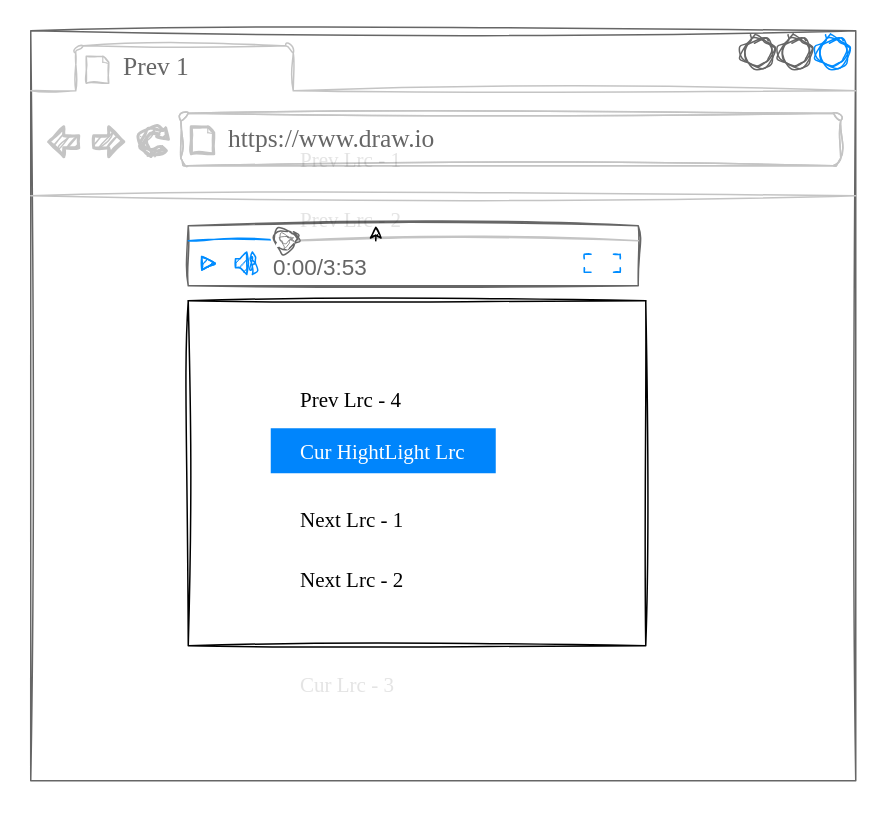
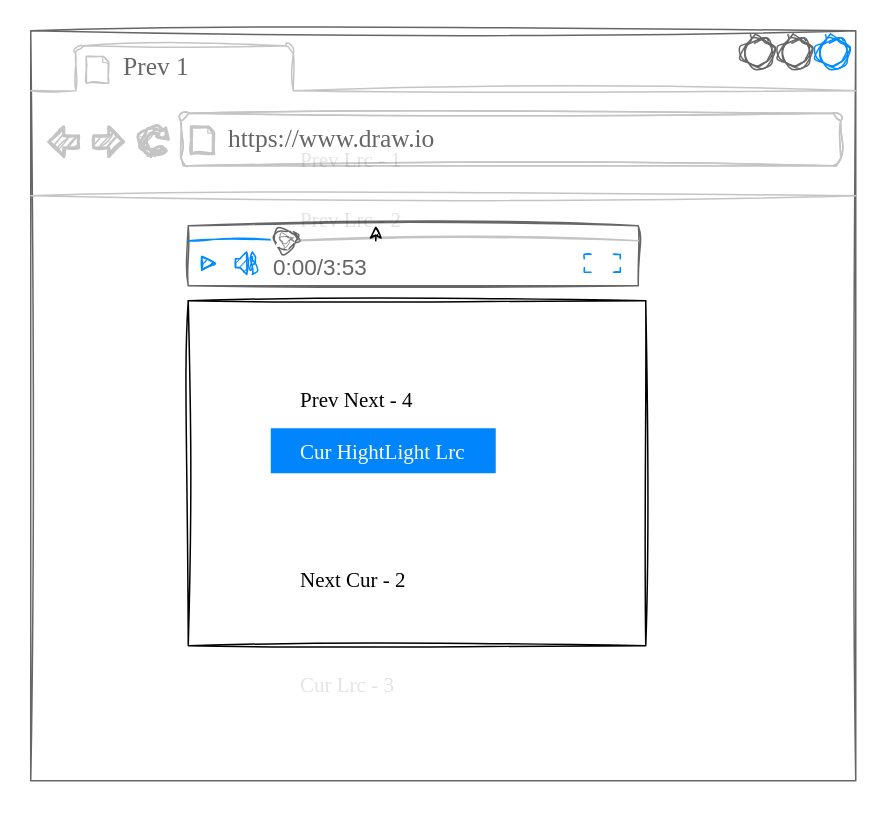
(362, 400) -> (368, 400)
(383, 518) -> none
(362, 580) -> (362, 580)
